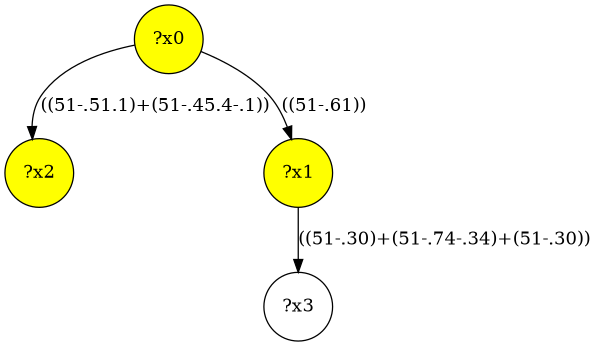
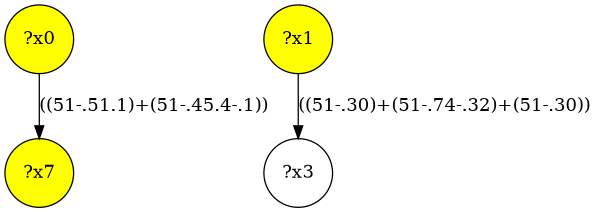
(253, 80) -> none
(39, 173) -> (39, 173)
(445, 240) -> (445, 106)
